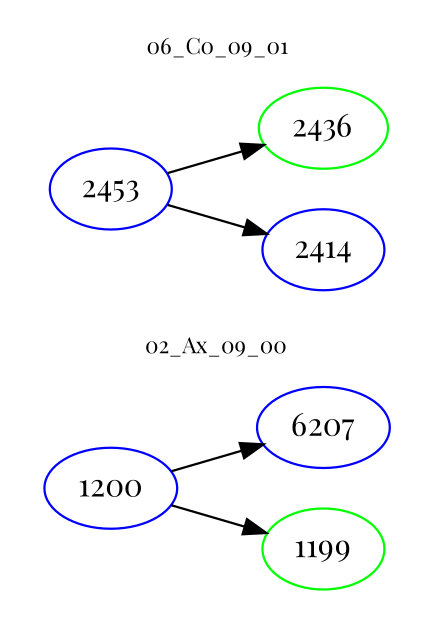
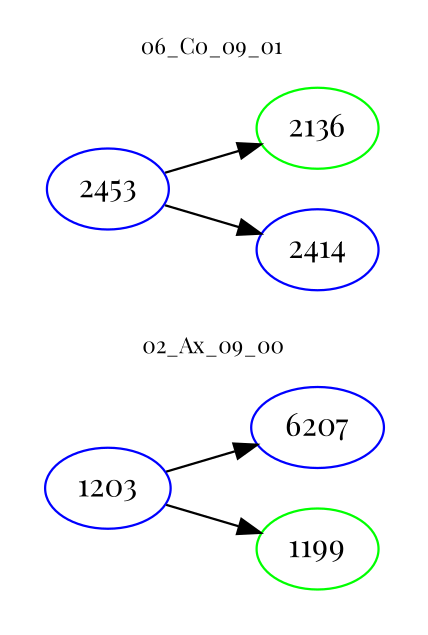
(323, 128) -> (318, 128)
(111, 488) -> (108, 488)
